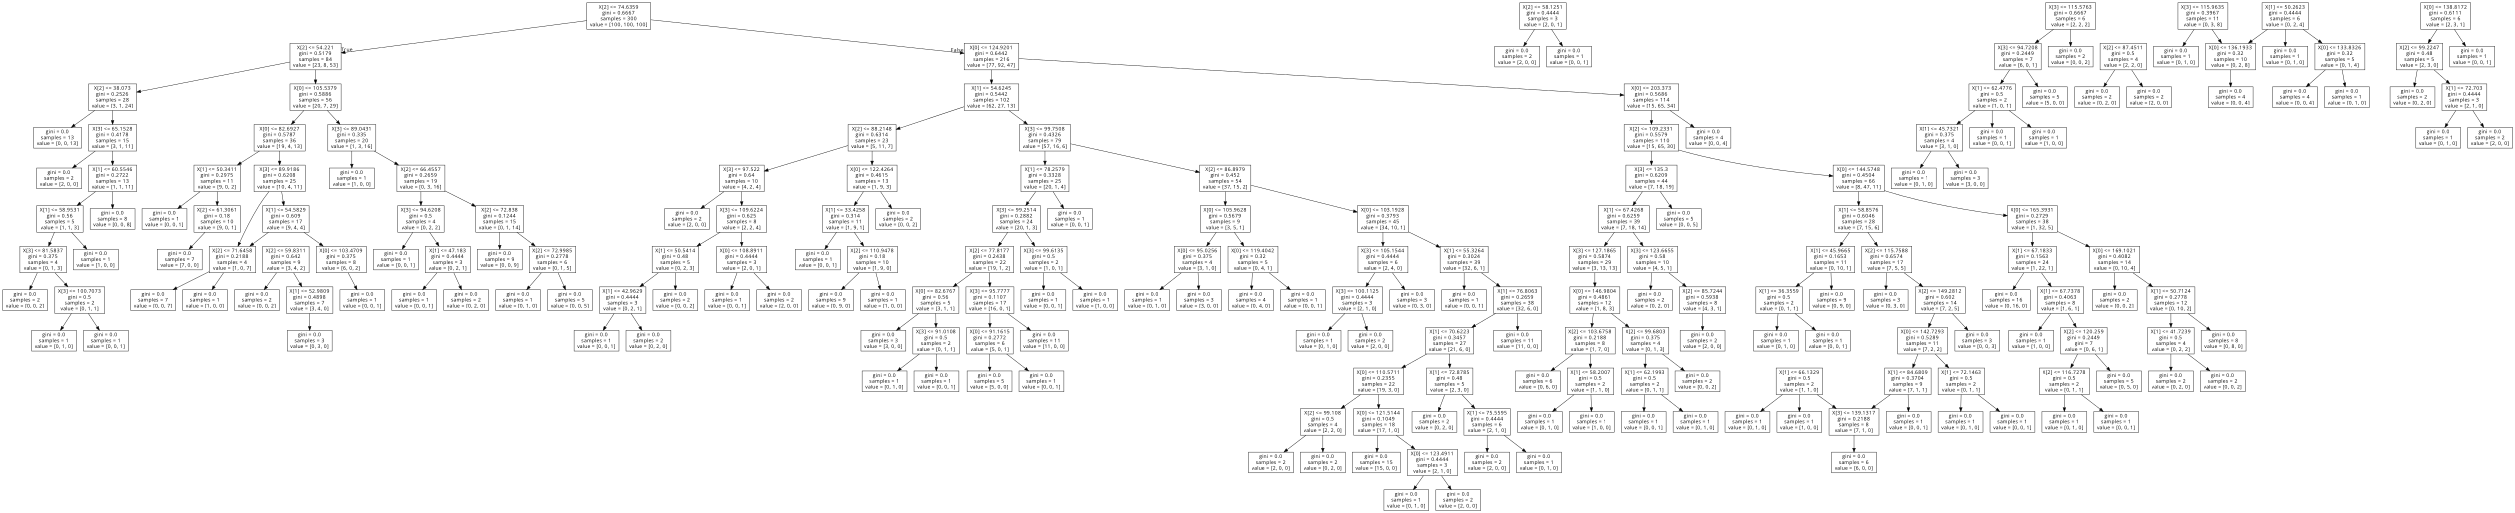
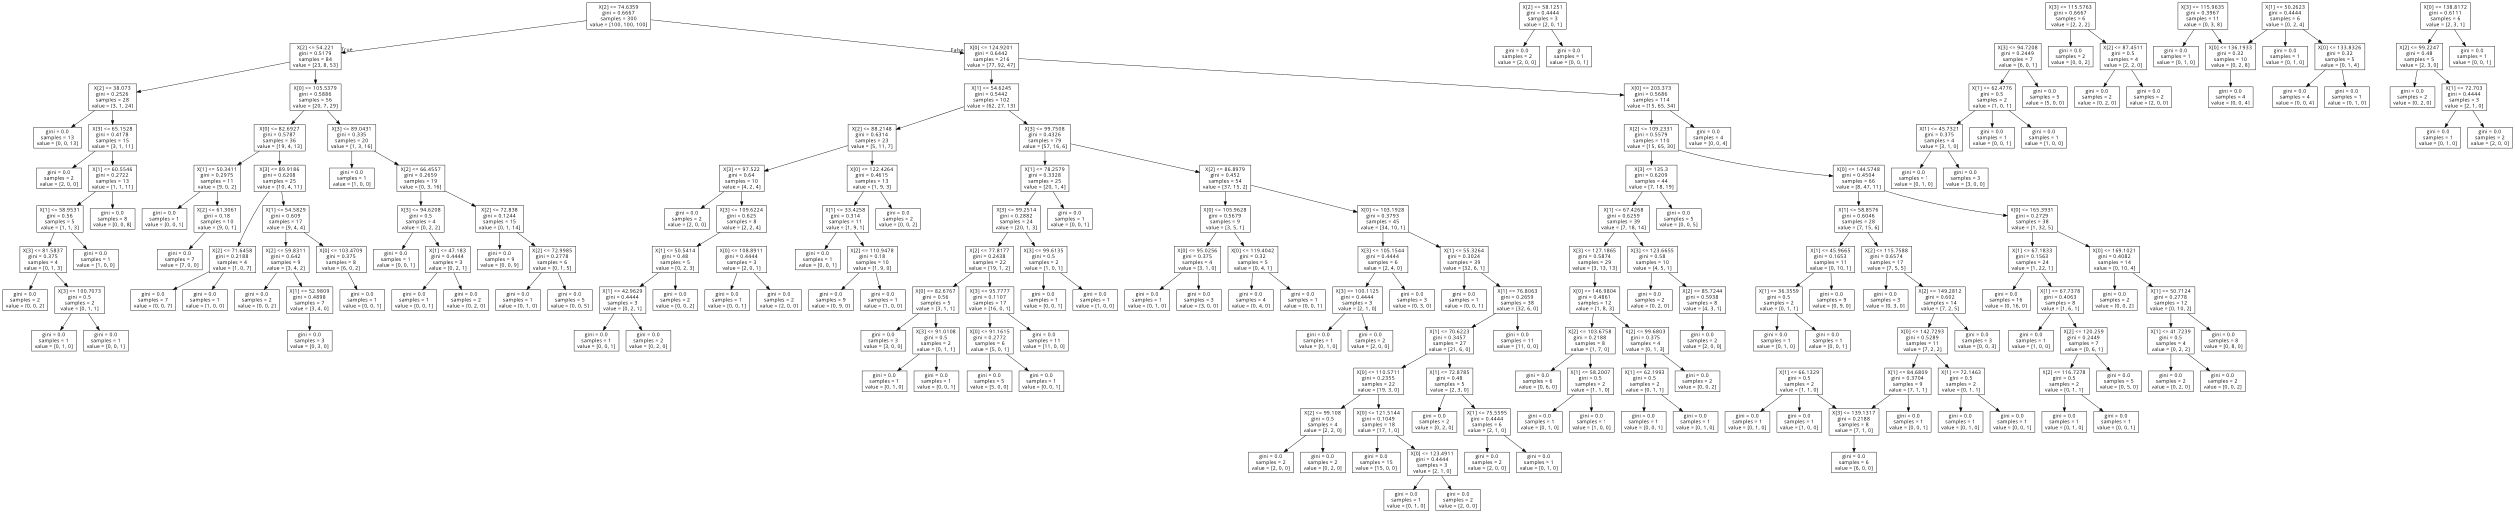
(2046, 35) -> (2095, 35)
(742, 237) -> none
(261, 238) -> (286, 237)
(2084, 341) -> (2084, 341)
